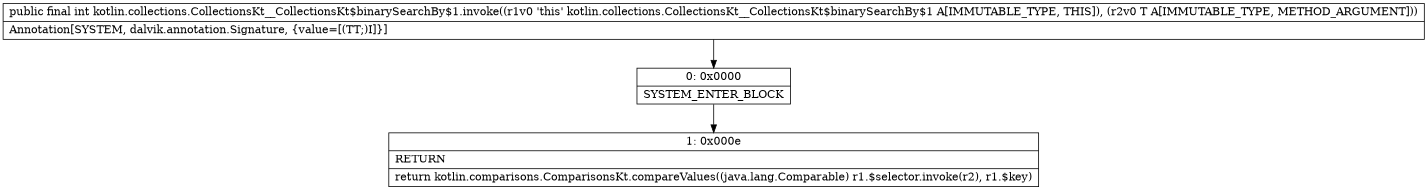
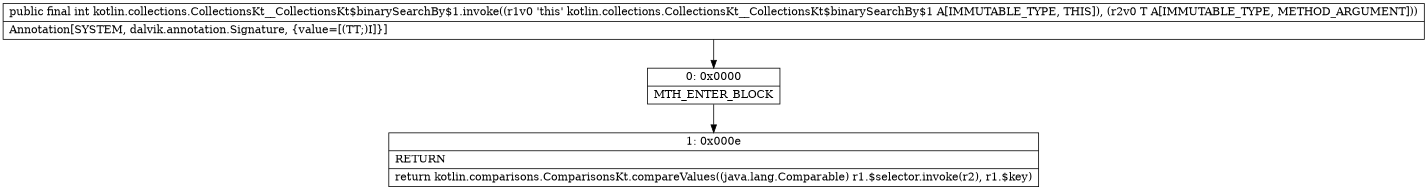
(714, 95) -> (714, 95)
